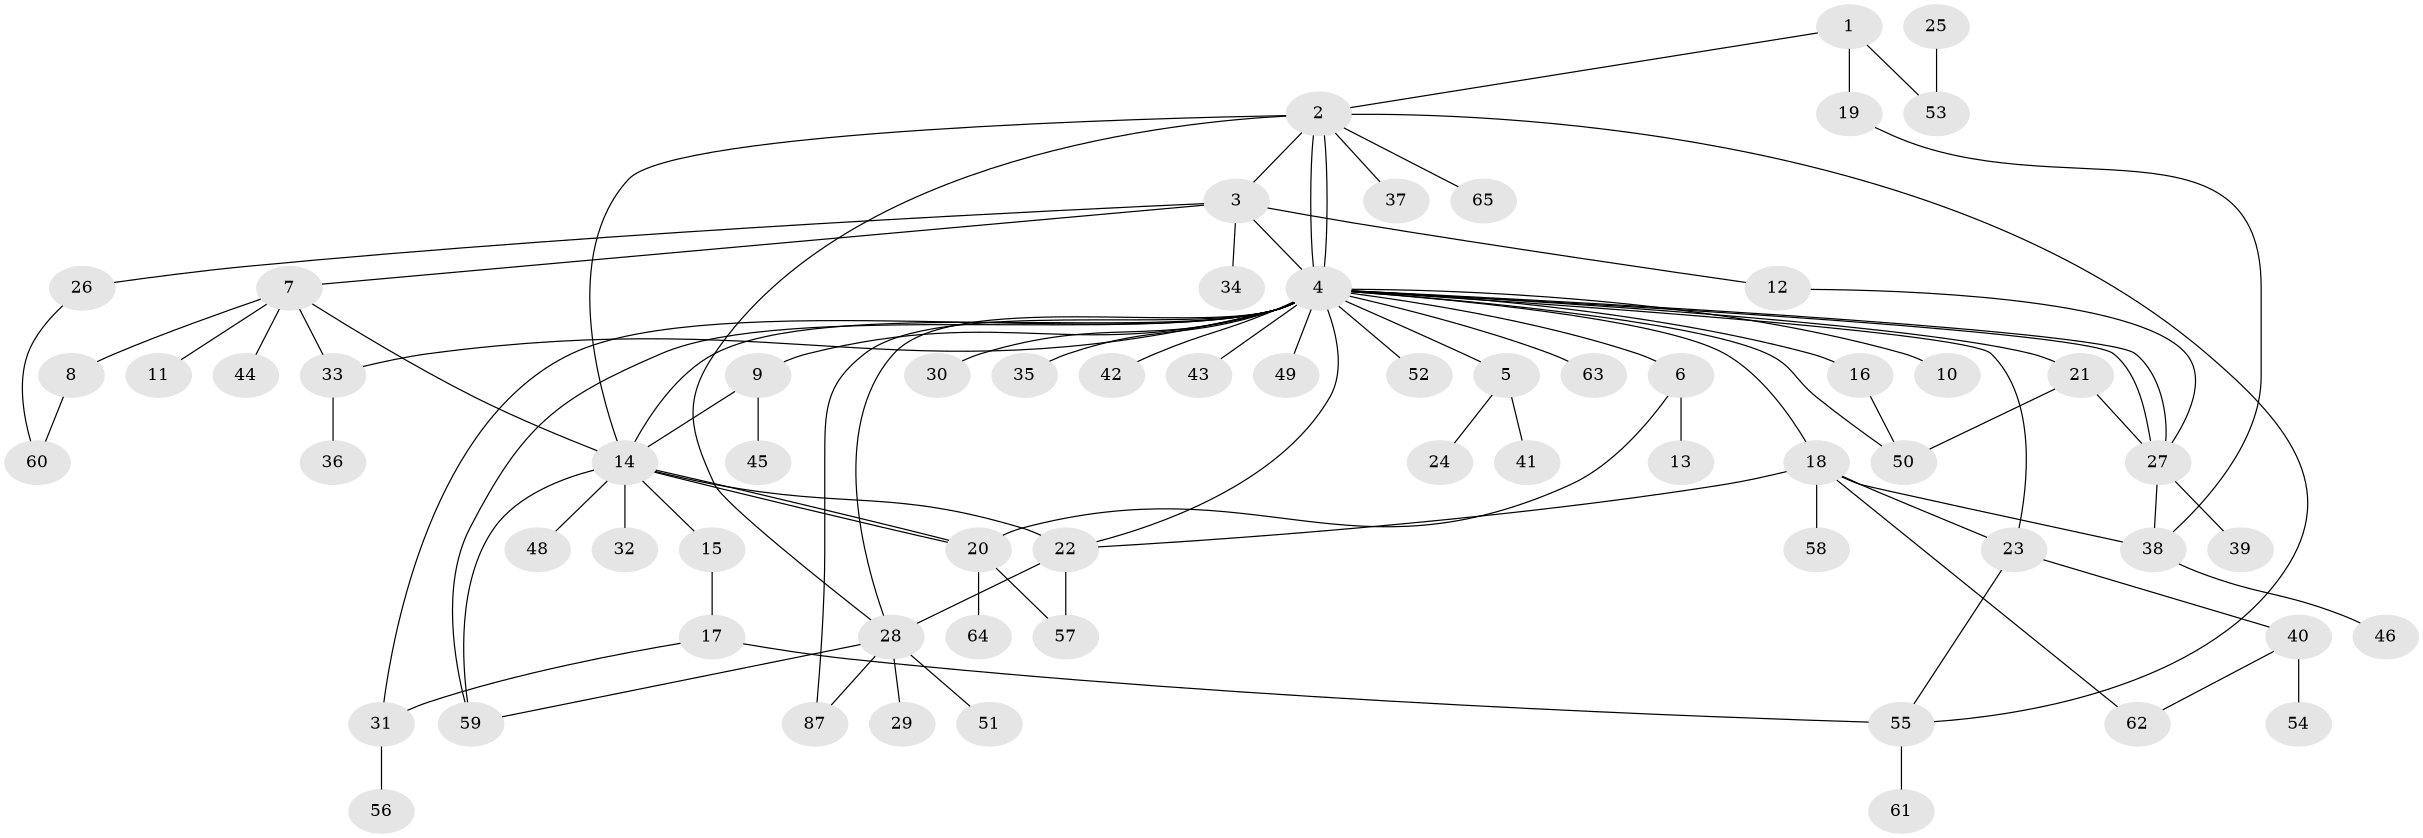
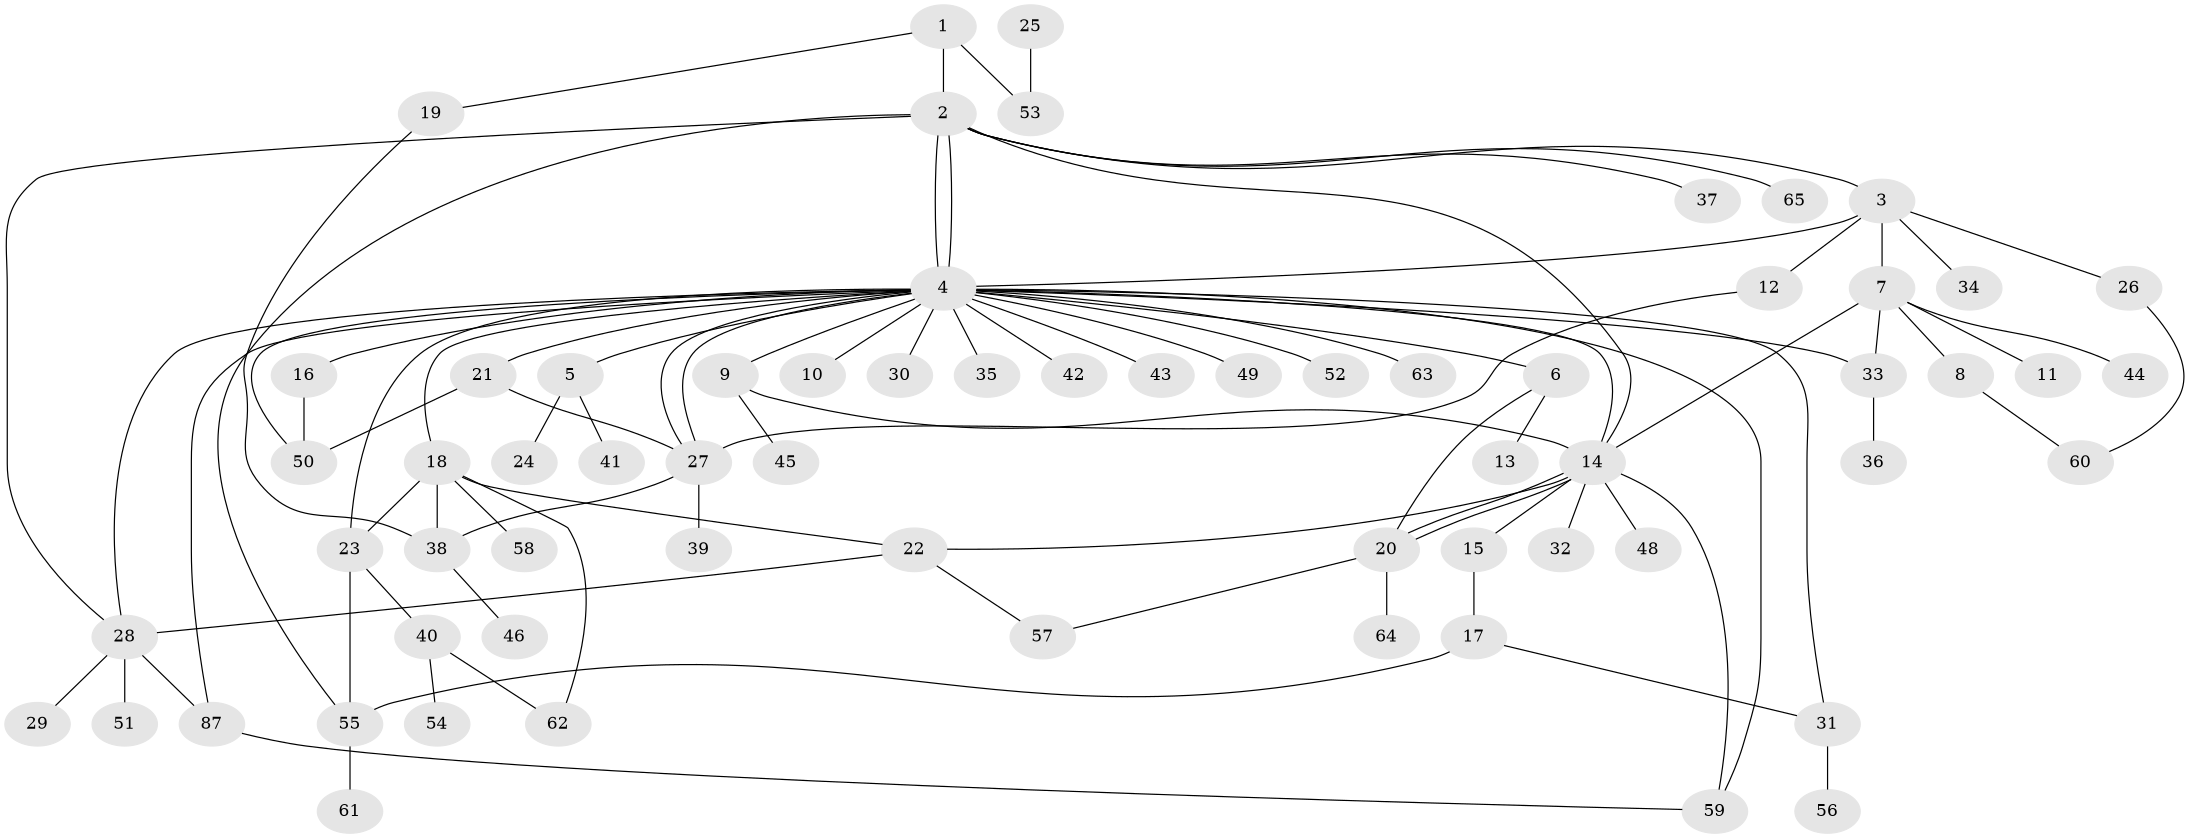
(1265, 466) -> none
(681, 681) -> (961, 787)
